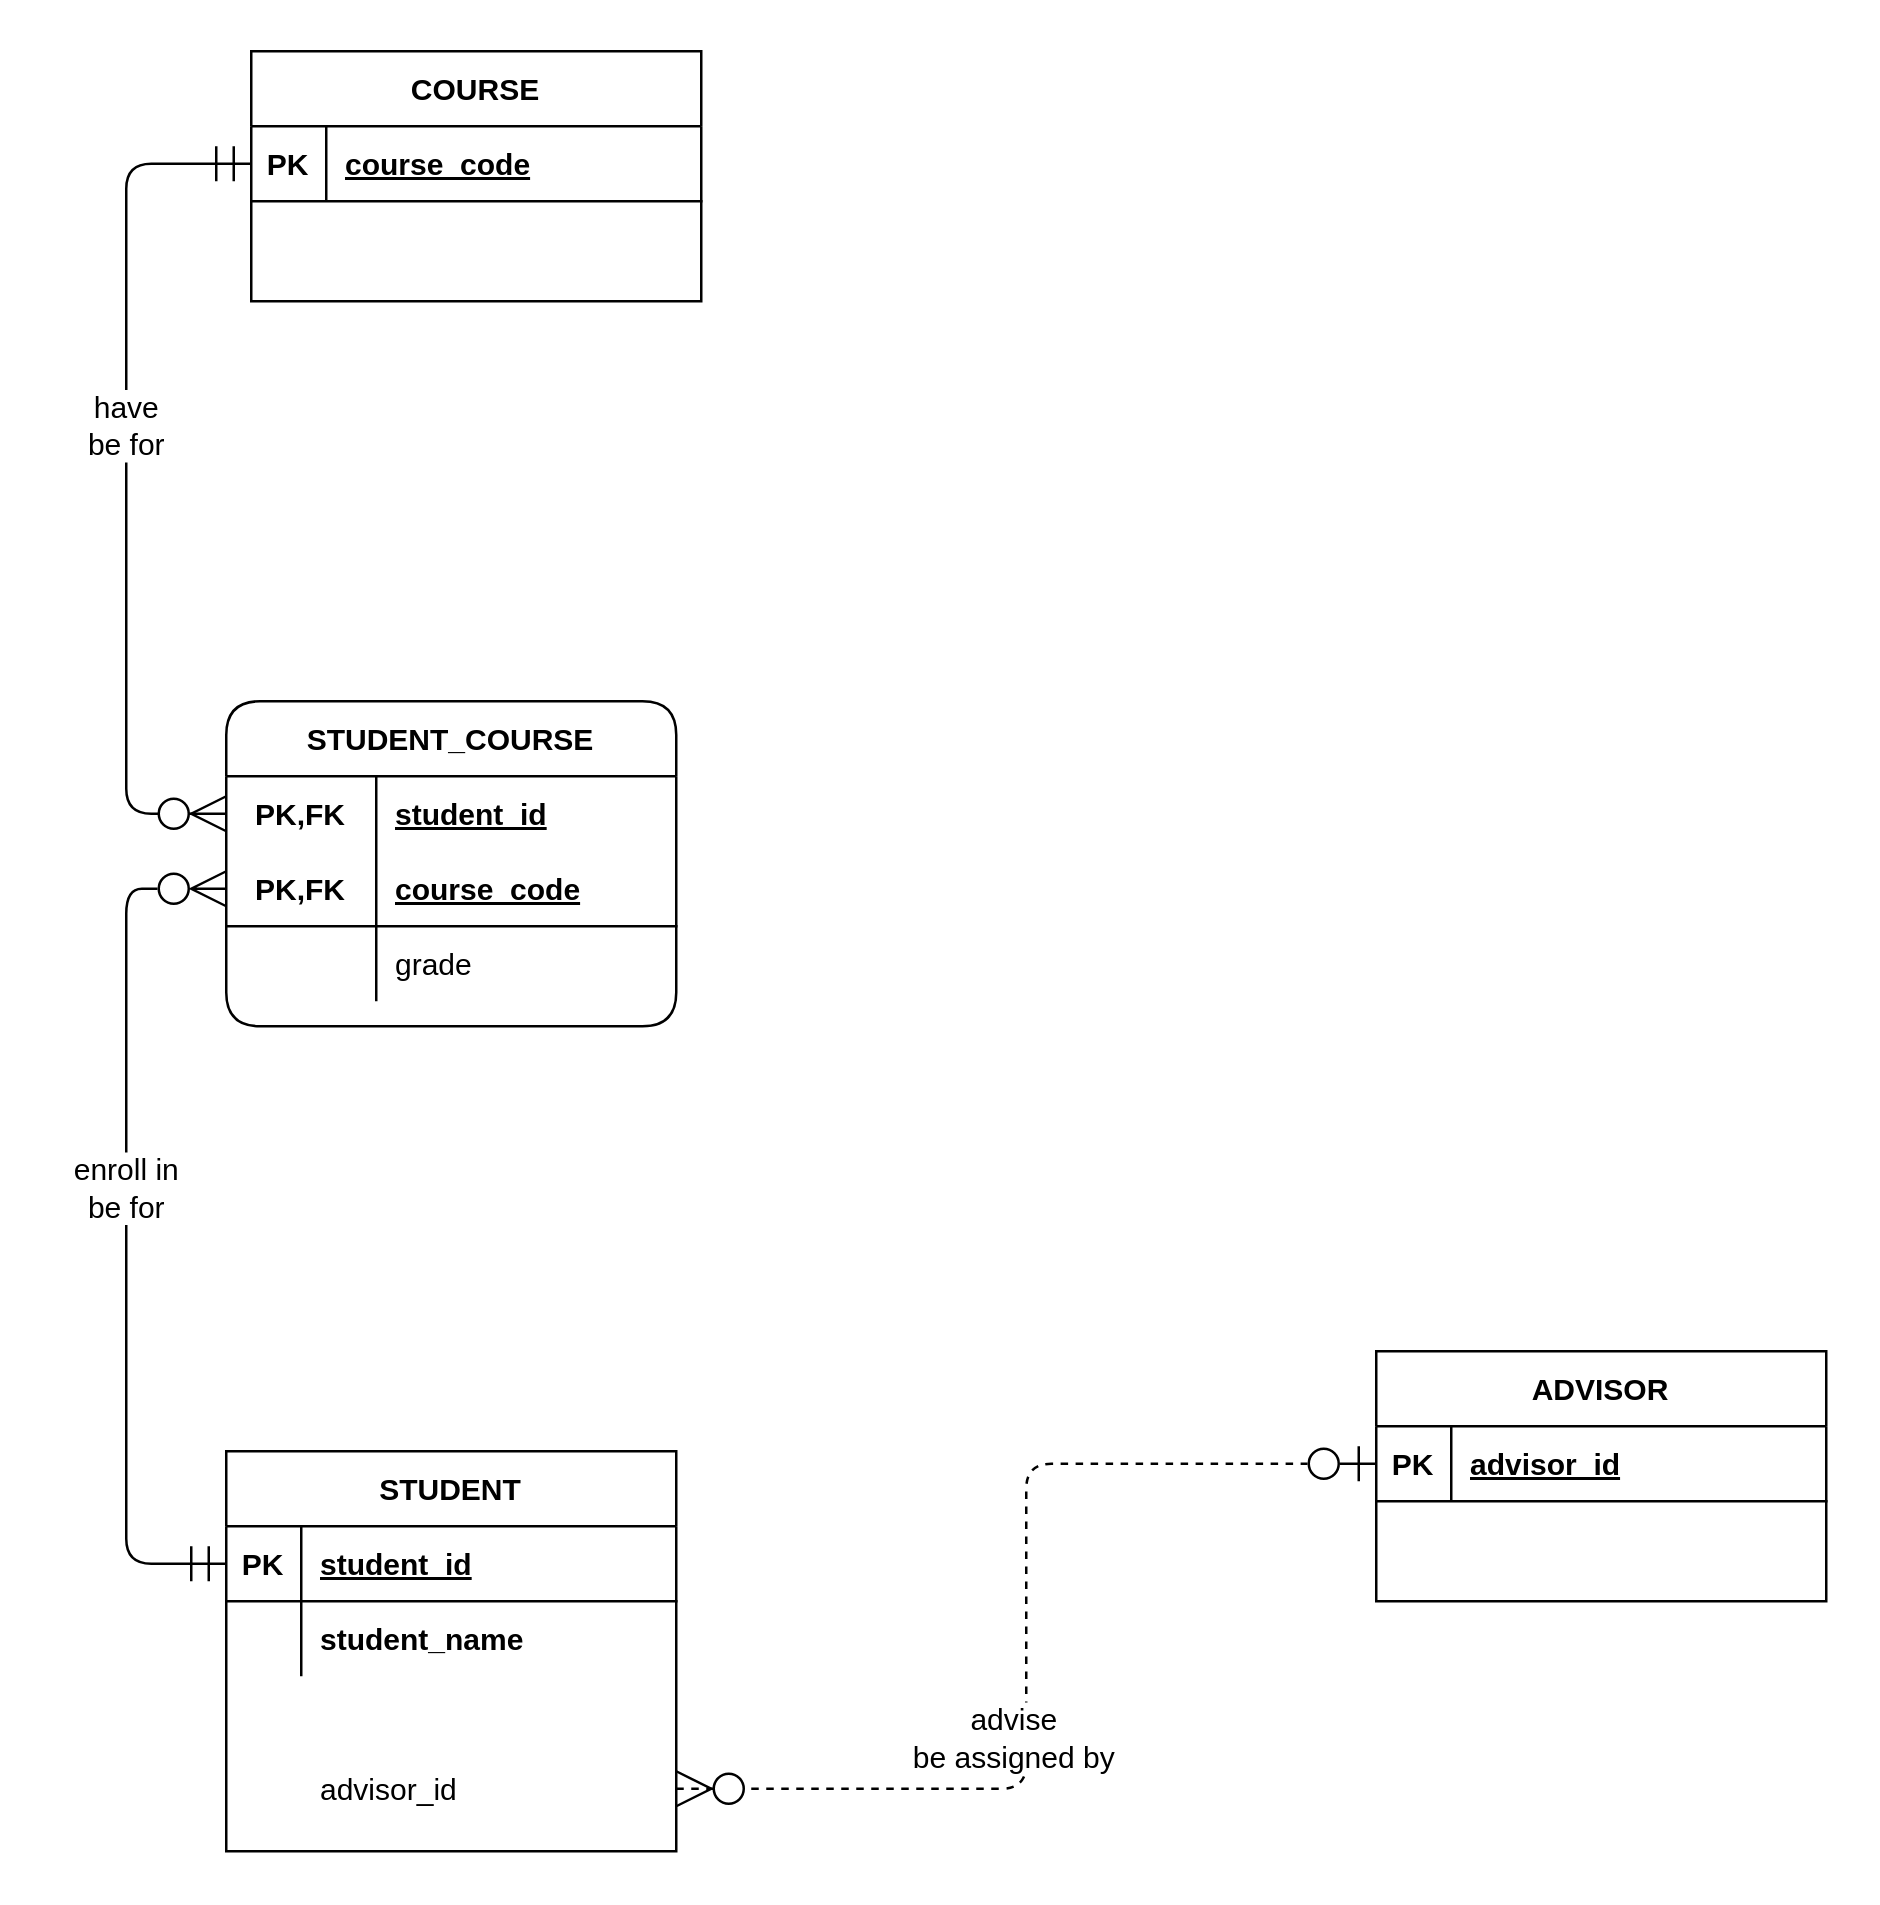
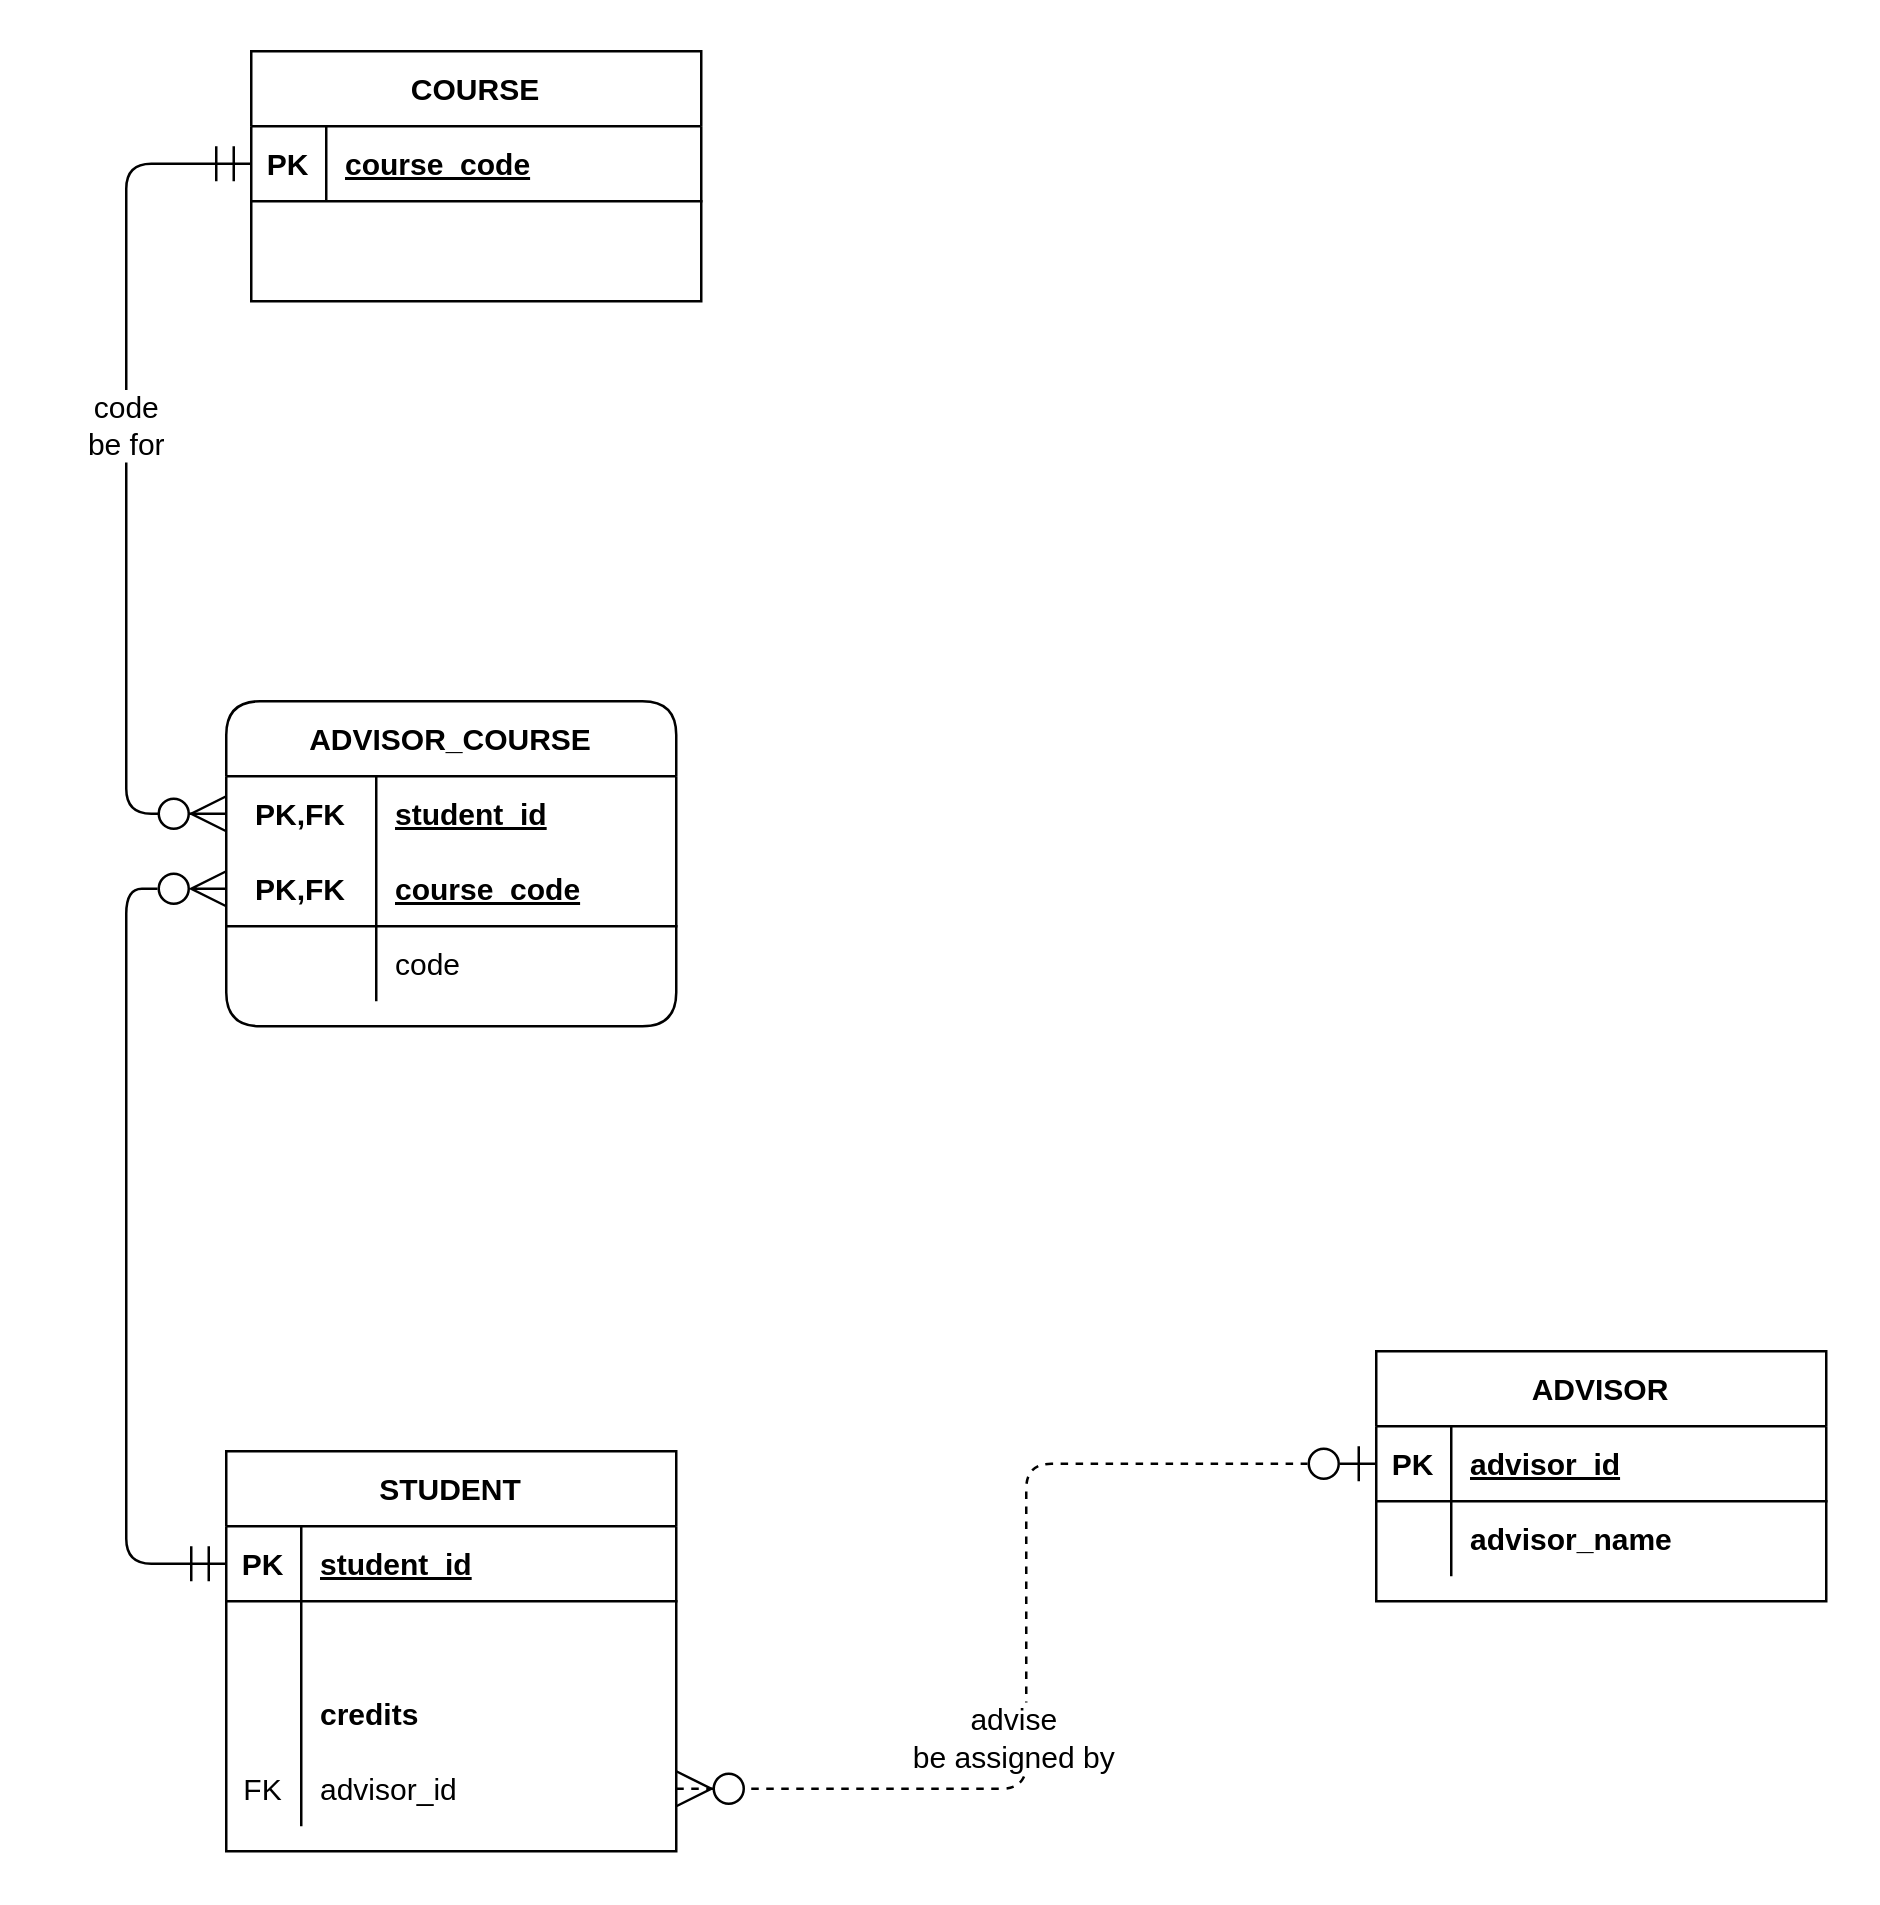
(128, 426) -> (128, 426)
(450, 740) -> (450, 740)
(437, 965) -> (429, 965)
(126, 1189) -> none
none -> (1639, 1539)
(489, 1639) -> none
none -> (489, 1714)
none -> (264, 1789)
